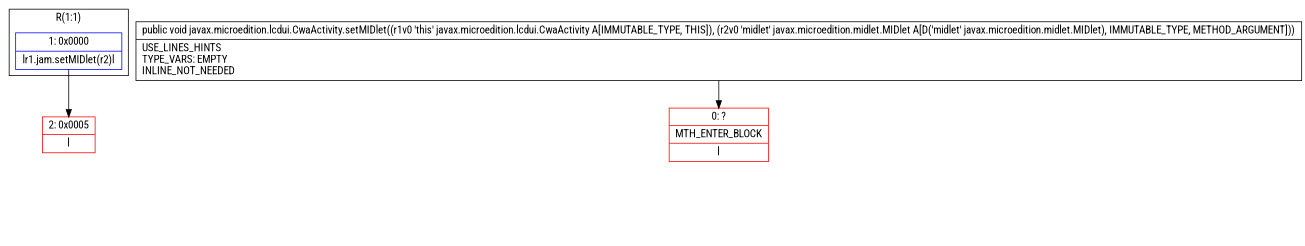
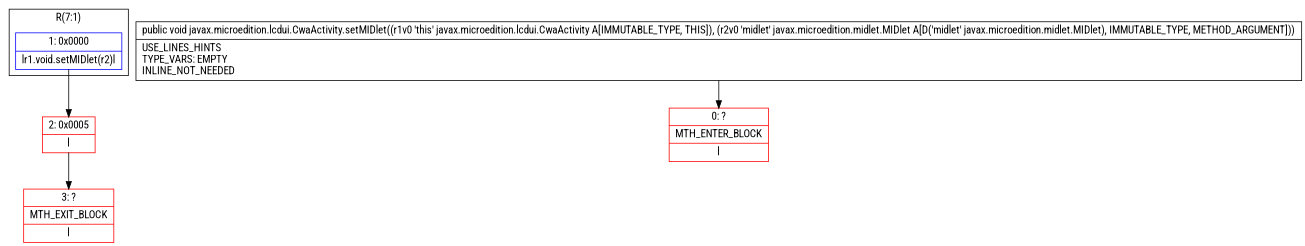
(69, 18) -> (69, 18)
(69, 60) -> (69, 60)
none -> (69, 216)
